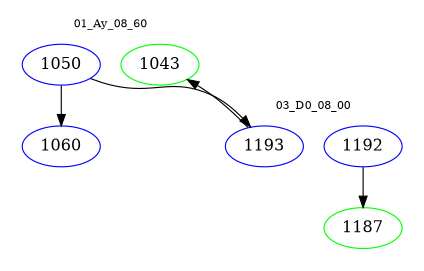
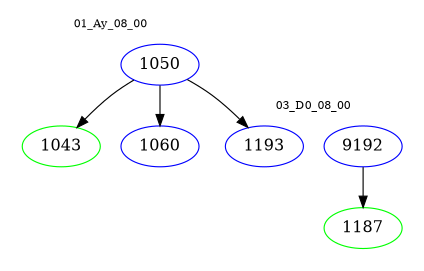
(111, 24) -> (111, 24)
(224, 105) -> (108, 98)
(363, 146) -> (363, 146)
